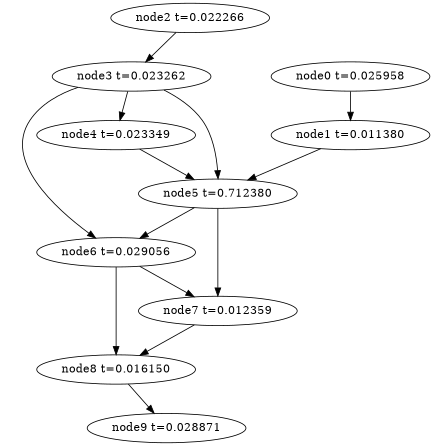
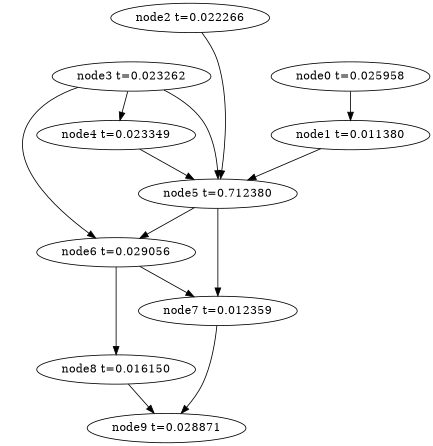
(164, 44) -> (225, 99)
(171, 338) -> (208, 369)
